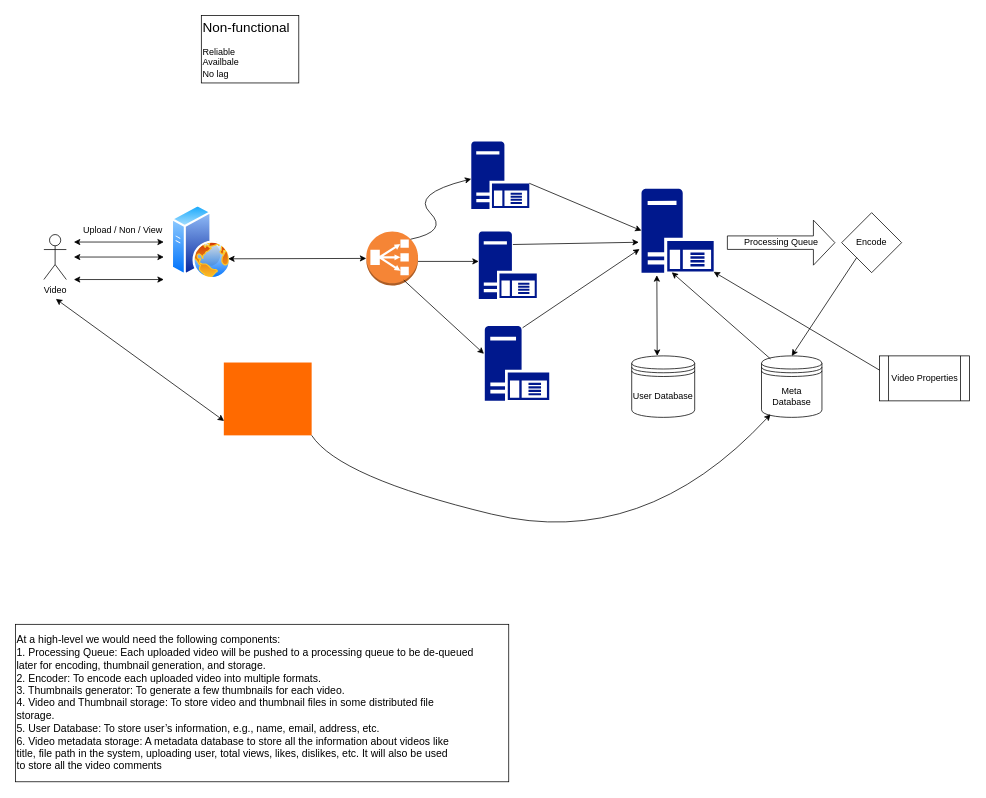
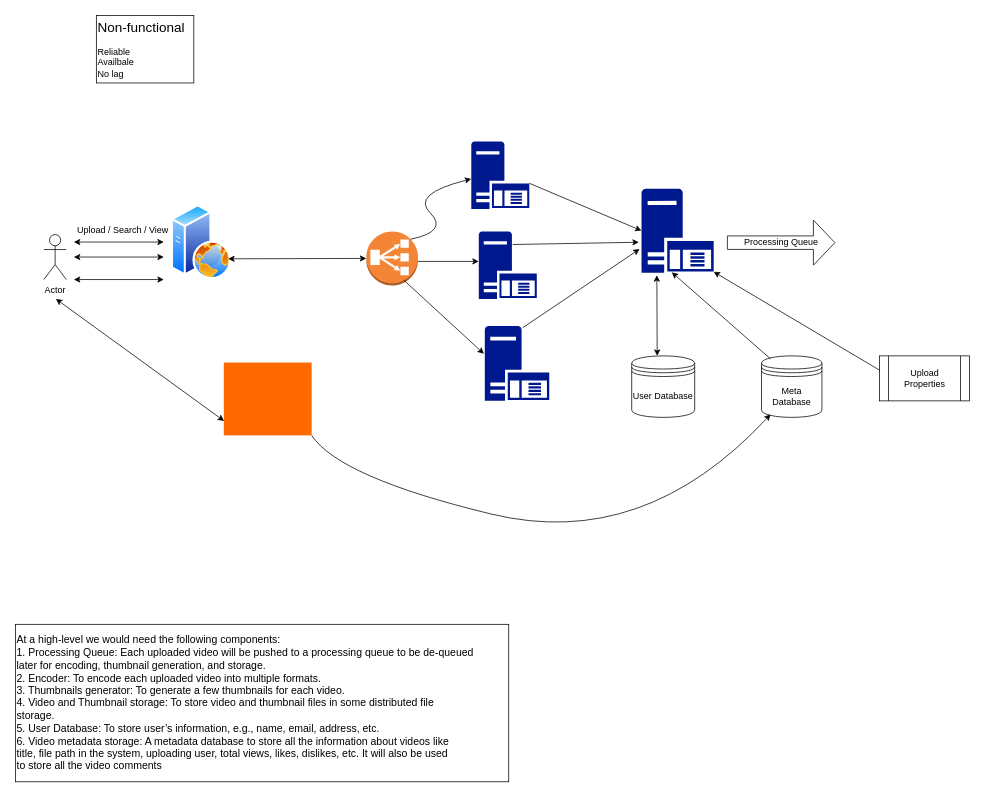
(250, 49) -> (145, 49)
(123, 231) -> (123, 231)
(872, 243) -> none
(56, 290) -> (56, 290)
(826, 304) -> none
(925, 378) -> (925, 378)
